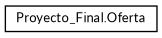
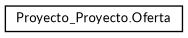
(81, 19) -> (94, 19)
